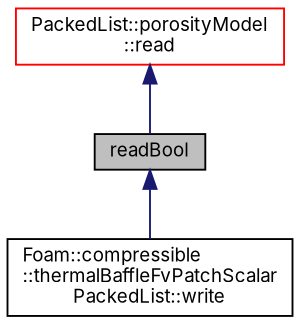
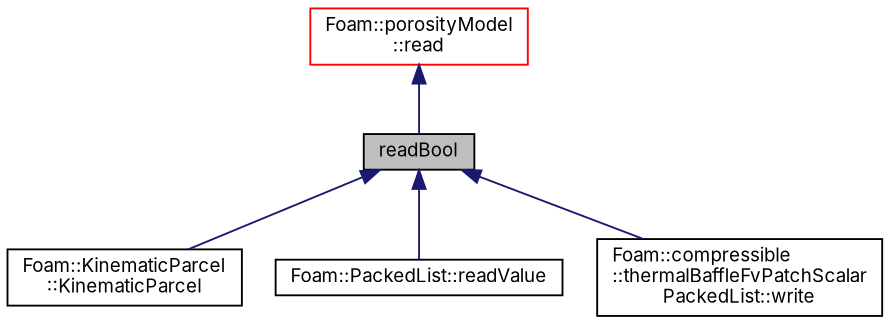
(150, 37) -> (419, 37)
none -> (125, 278)
none -> (419, 278)
